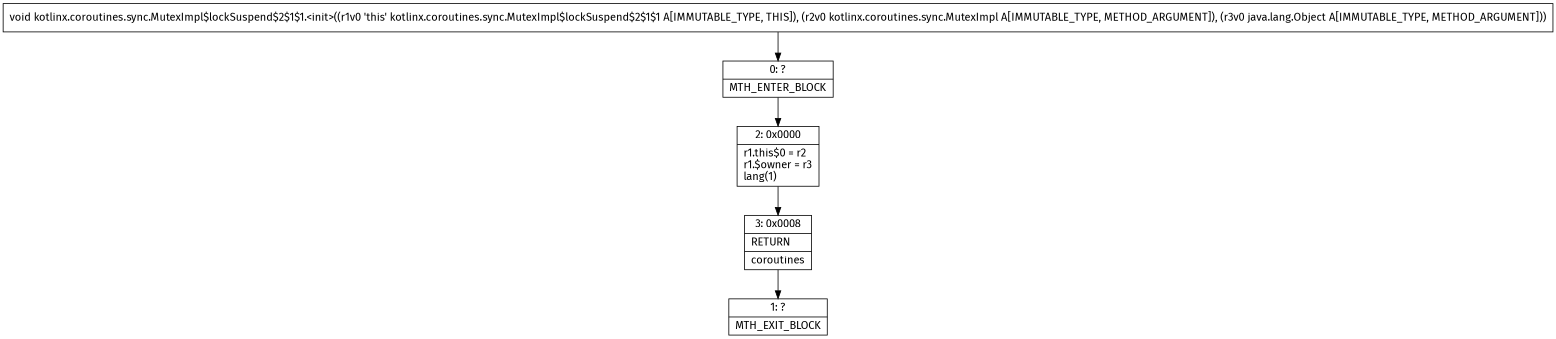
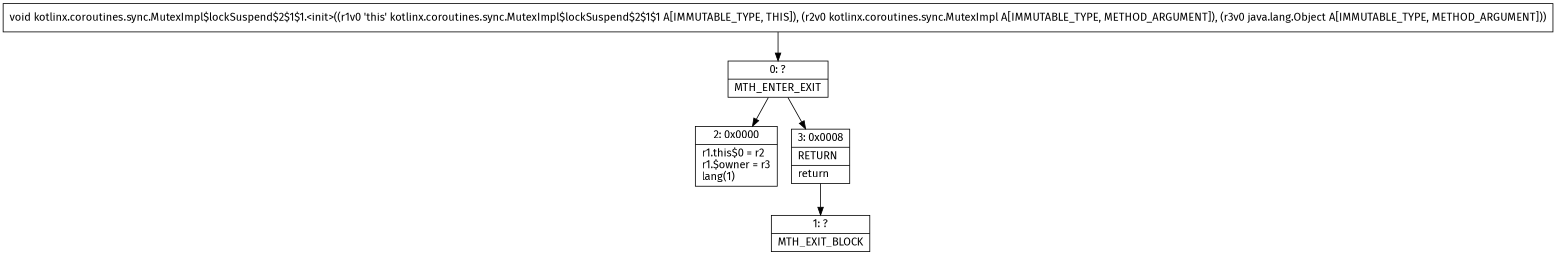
(778, 88) -> (778, 88)
(778, 197) -> (795, 110)
(778, 260) -> (813, 174)
